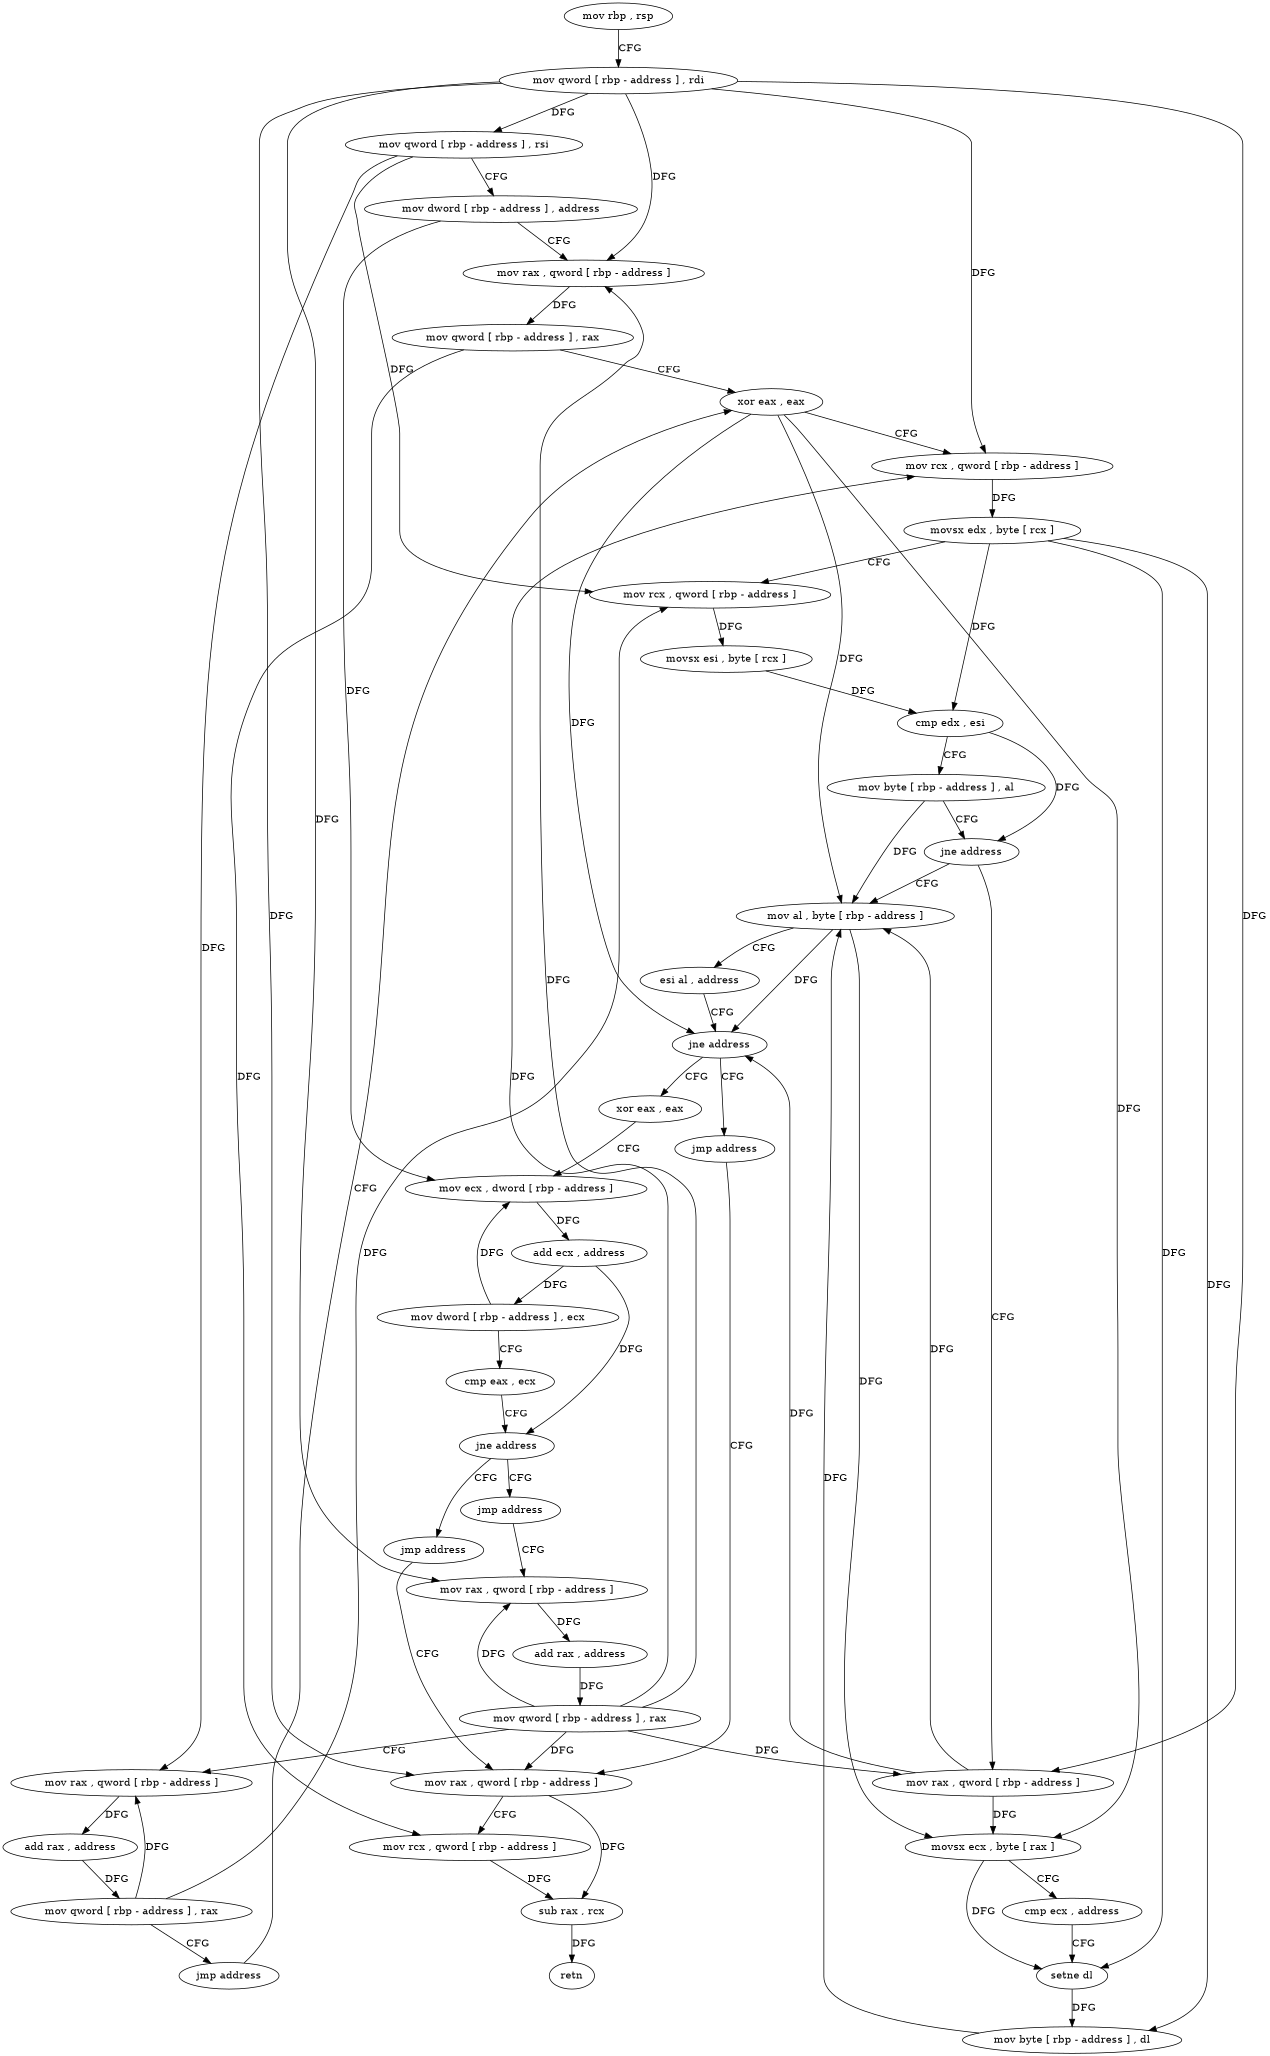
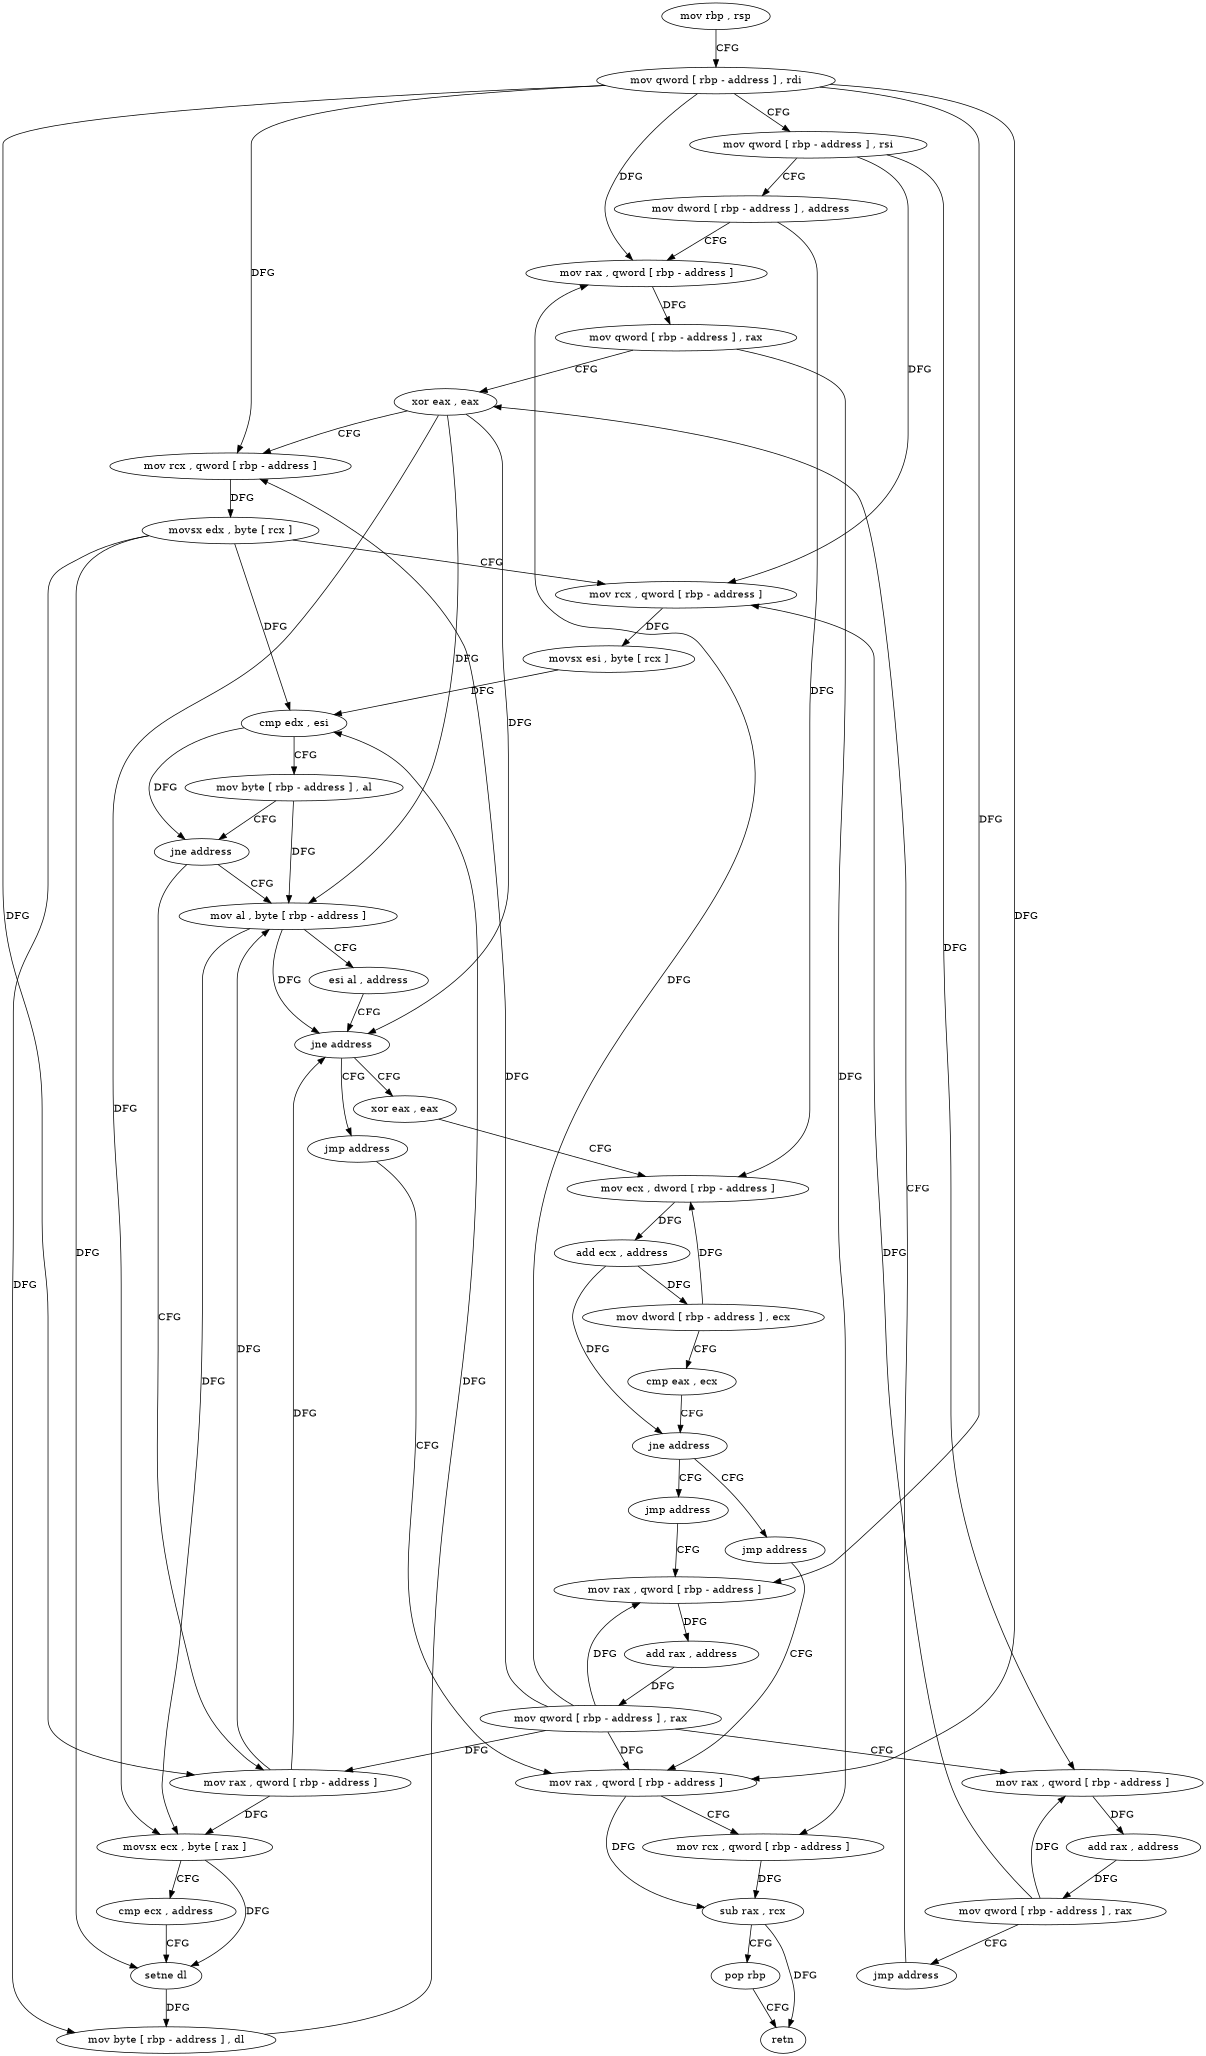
(563, 113) -> (779, 113)
(824, 1543) -> (456, 1419)
none -> (746, 1976)
